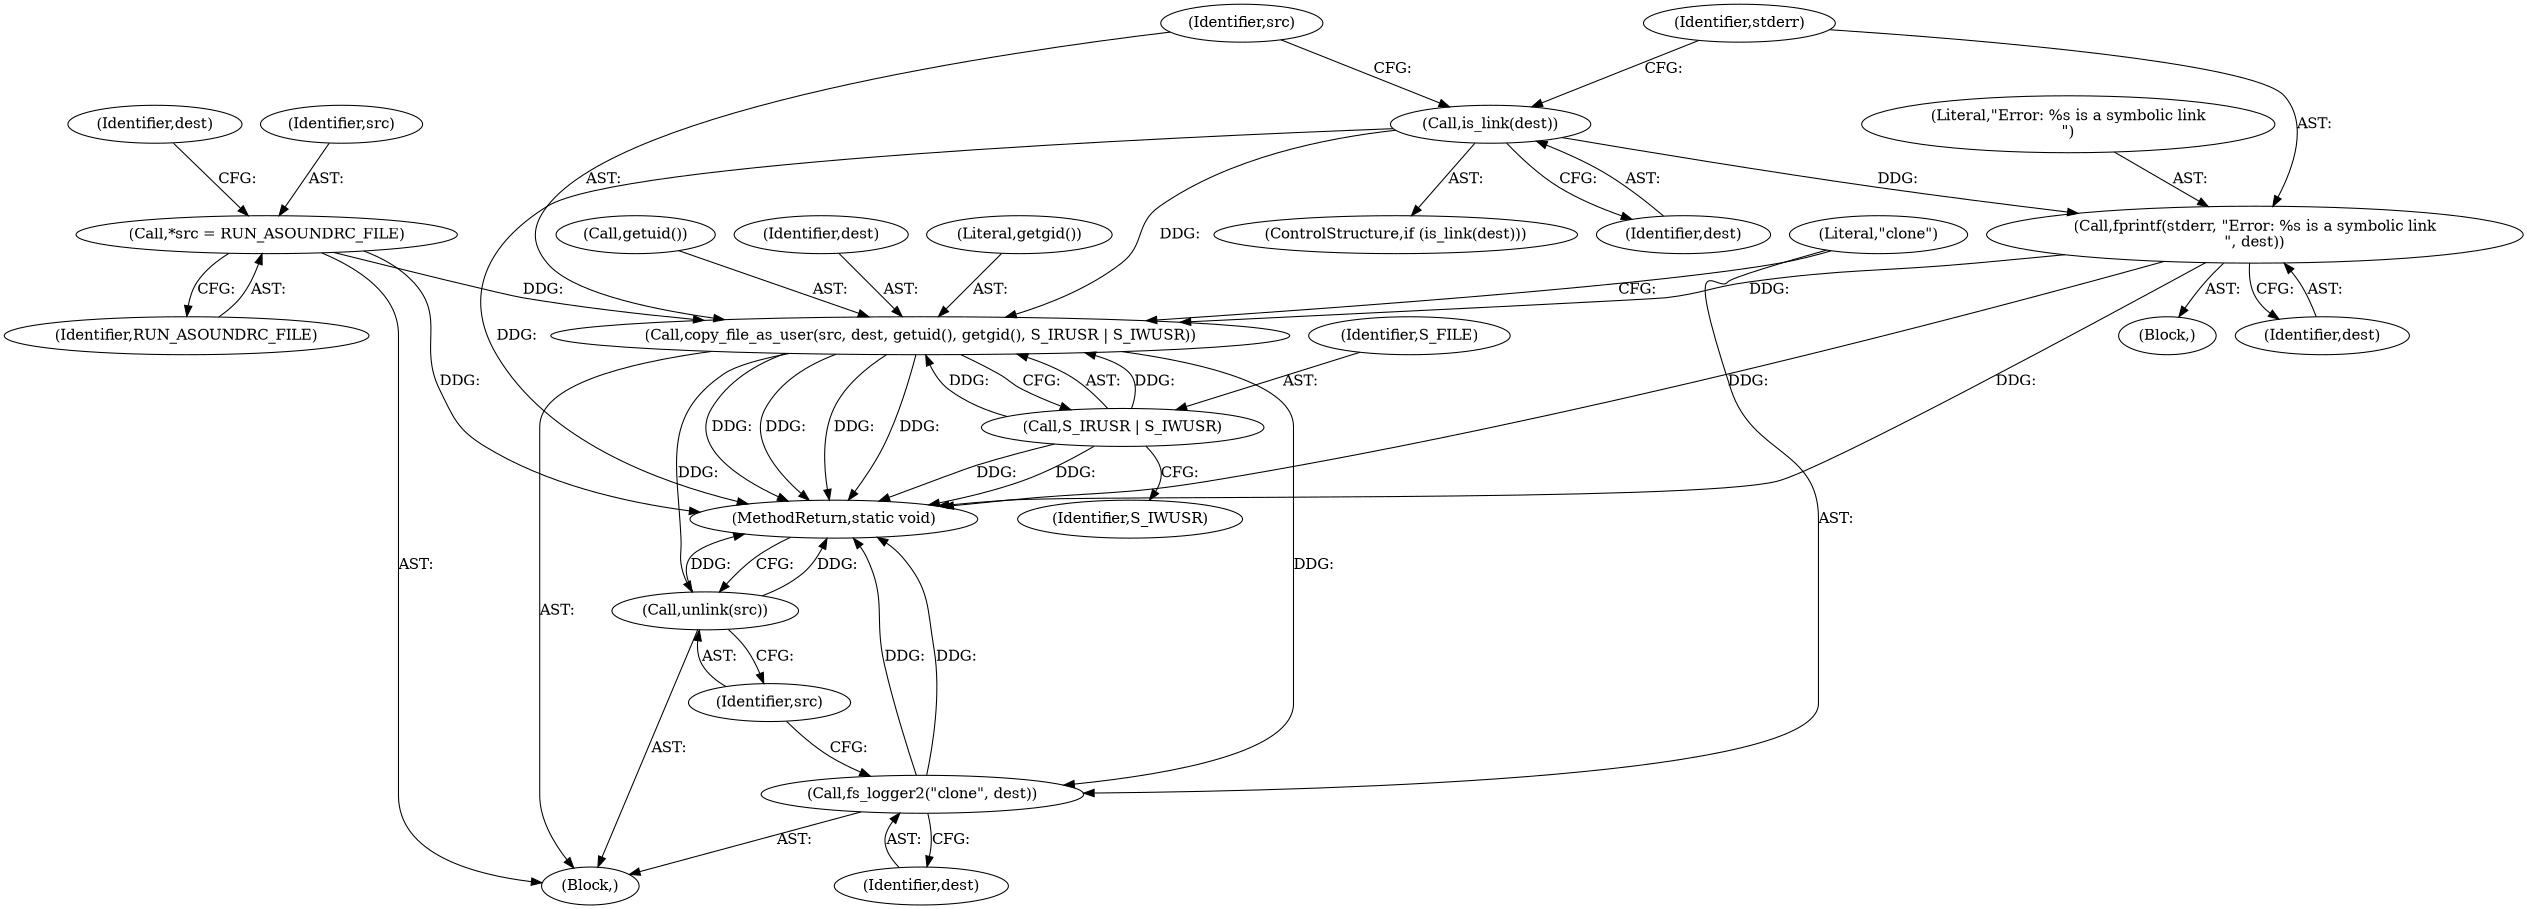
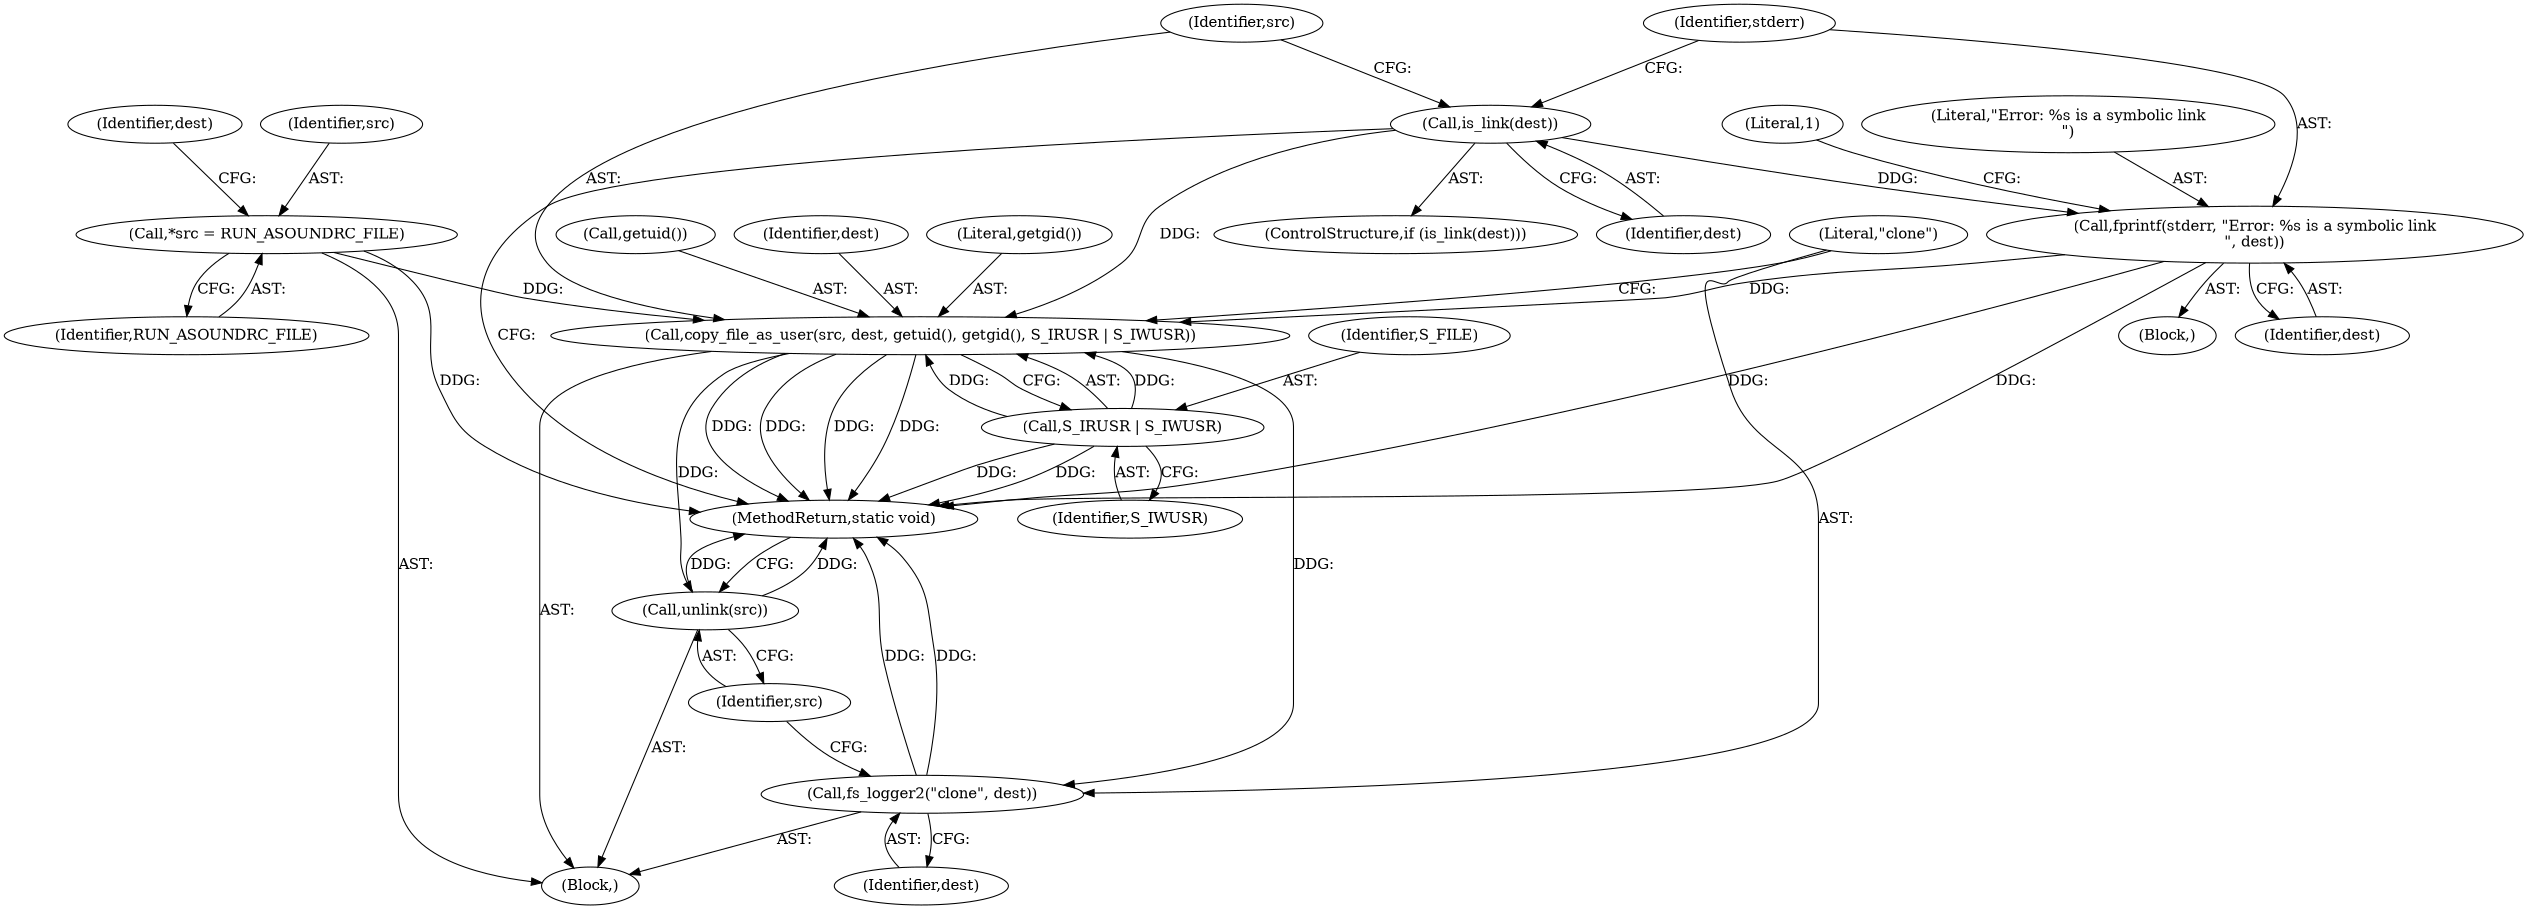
none -> (1783, 124)
(519, 336) -> (519, 336)
none -> (1115, 479)
